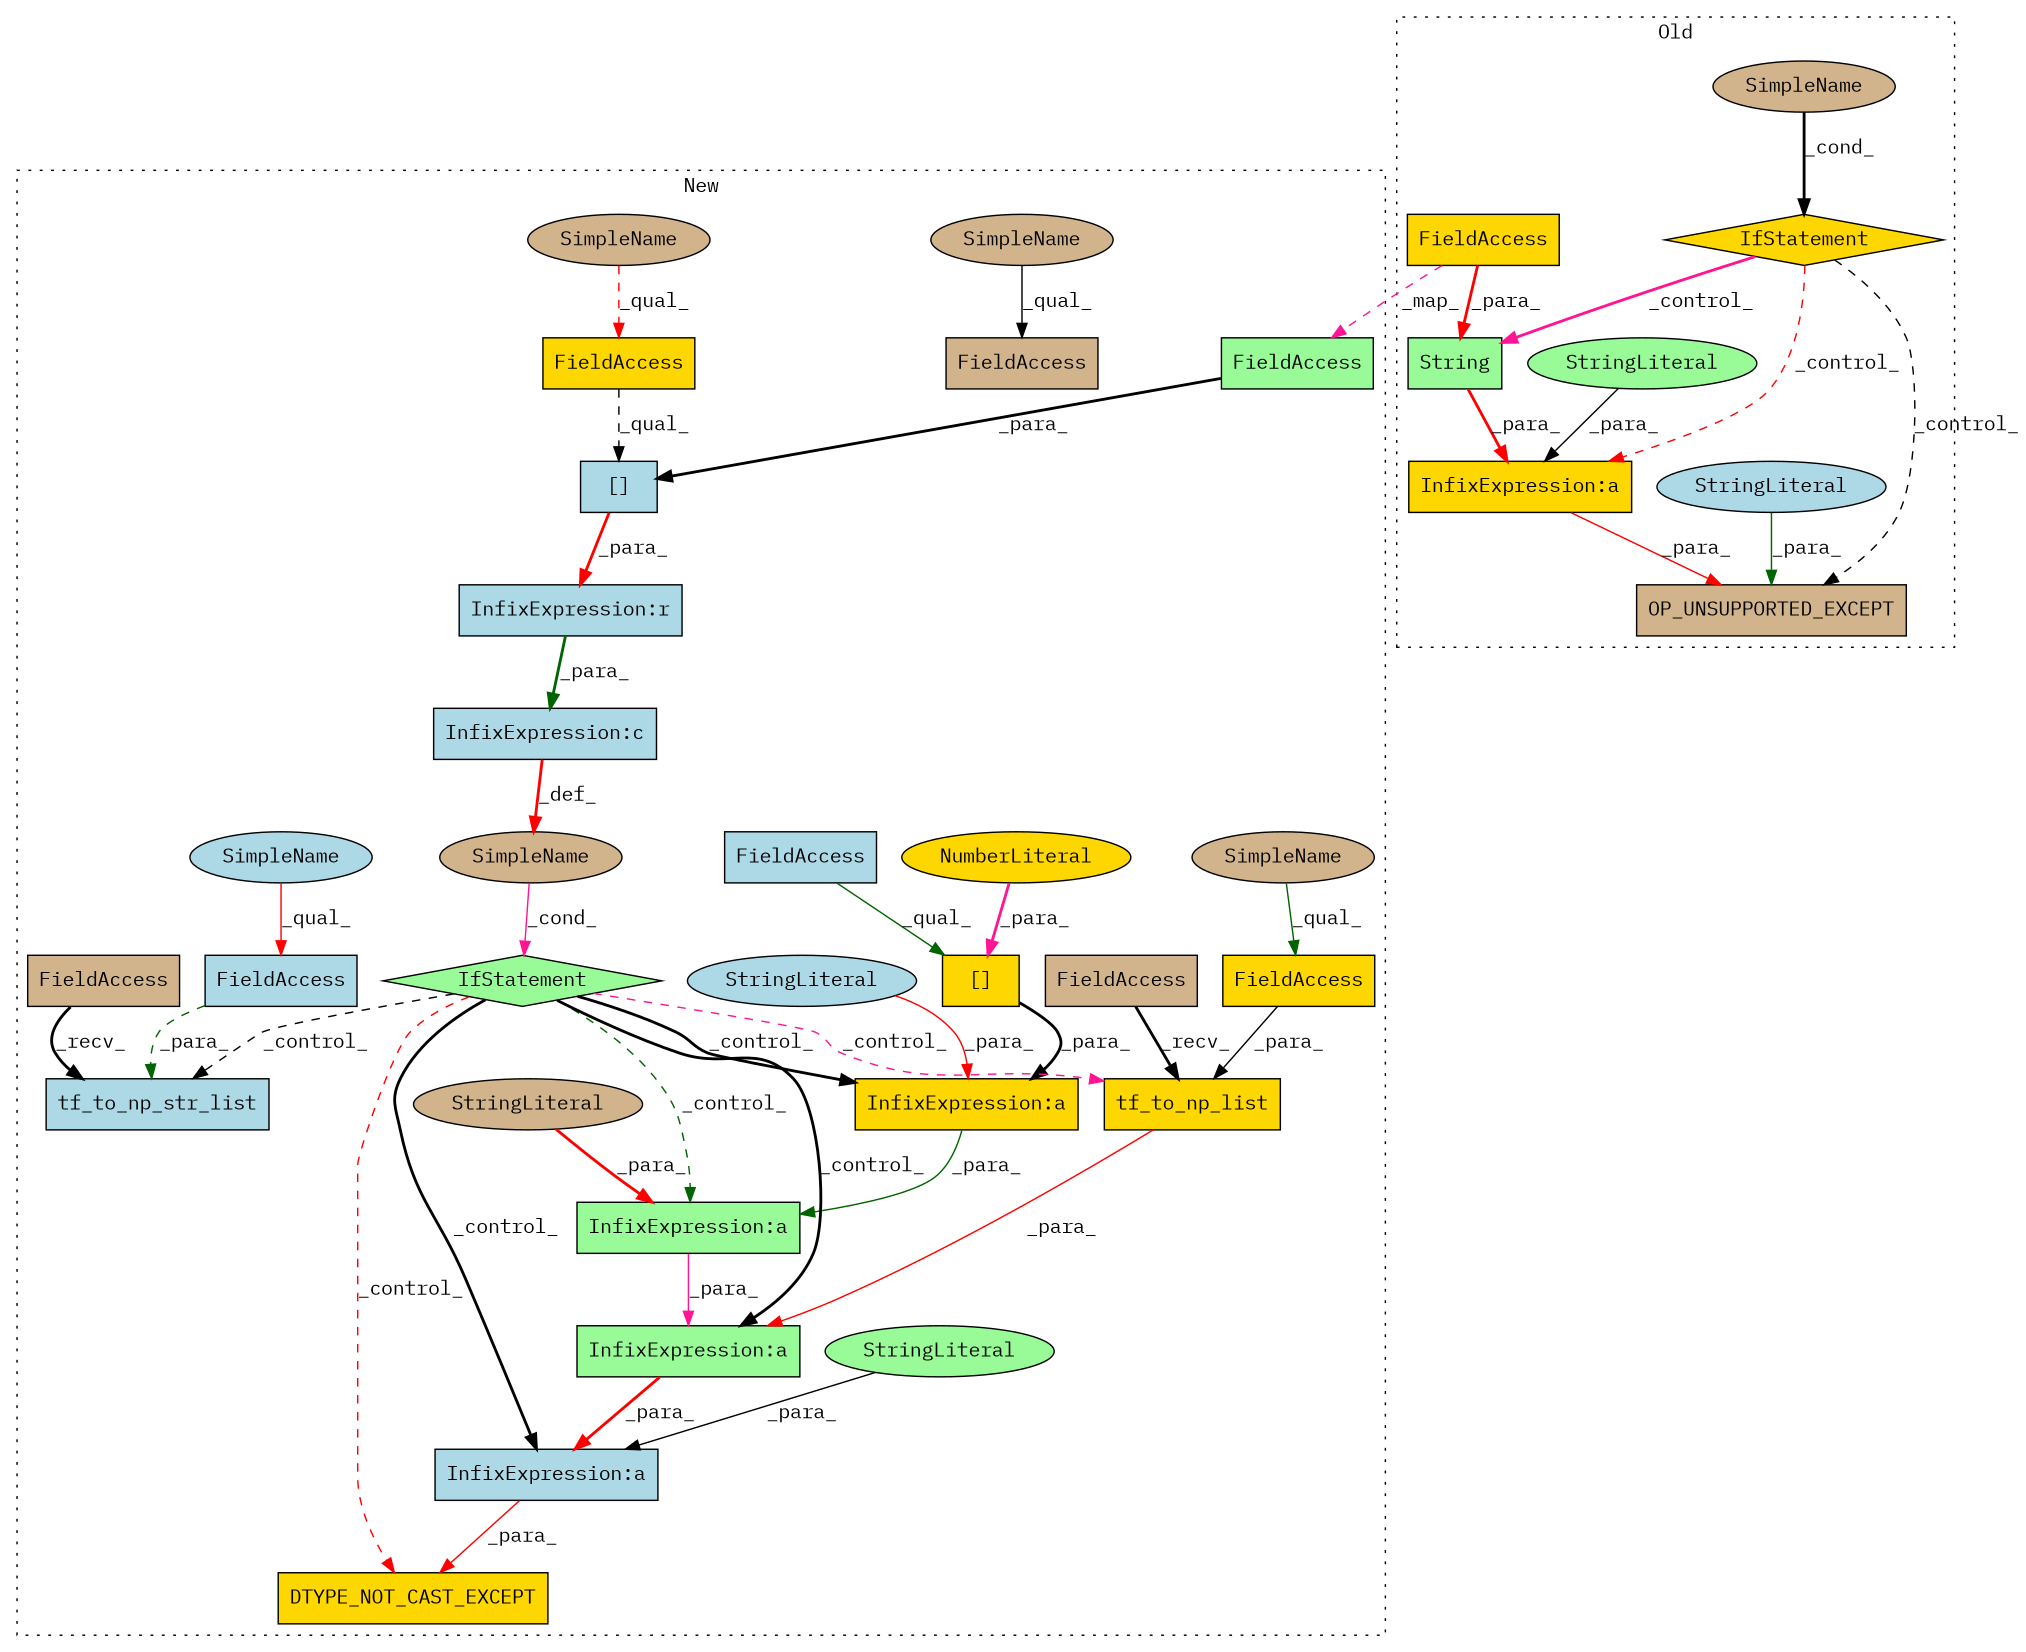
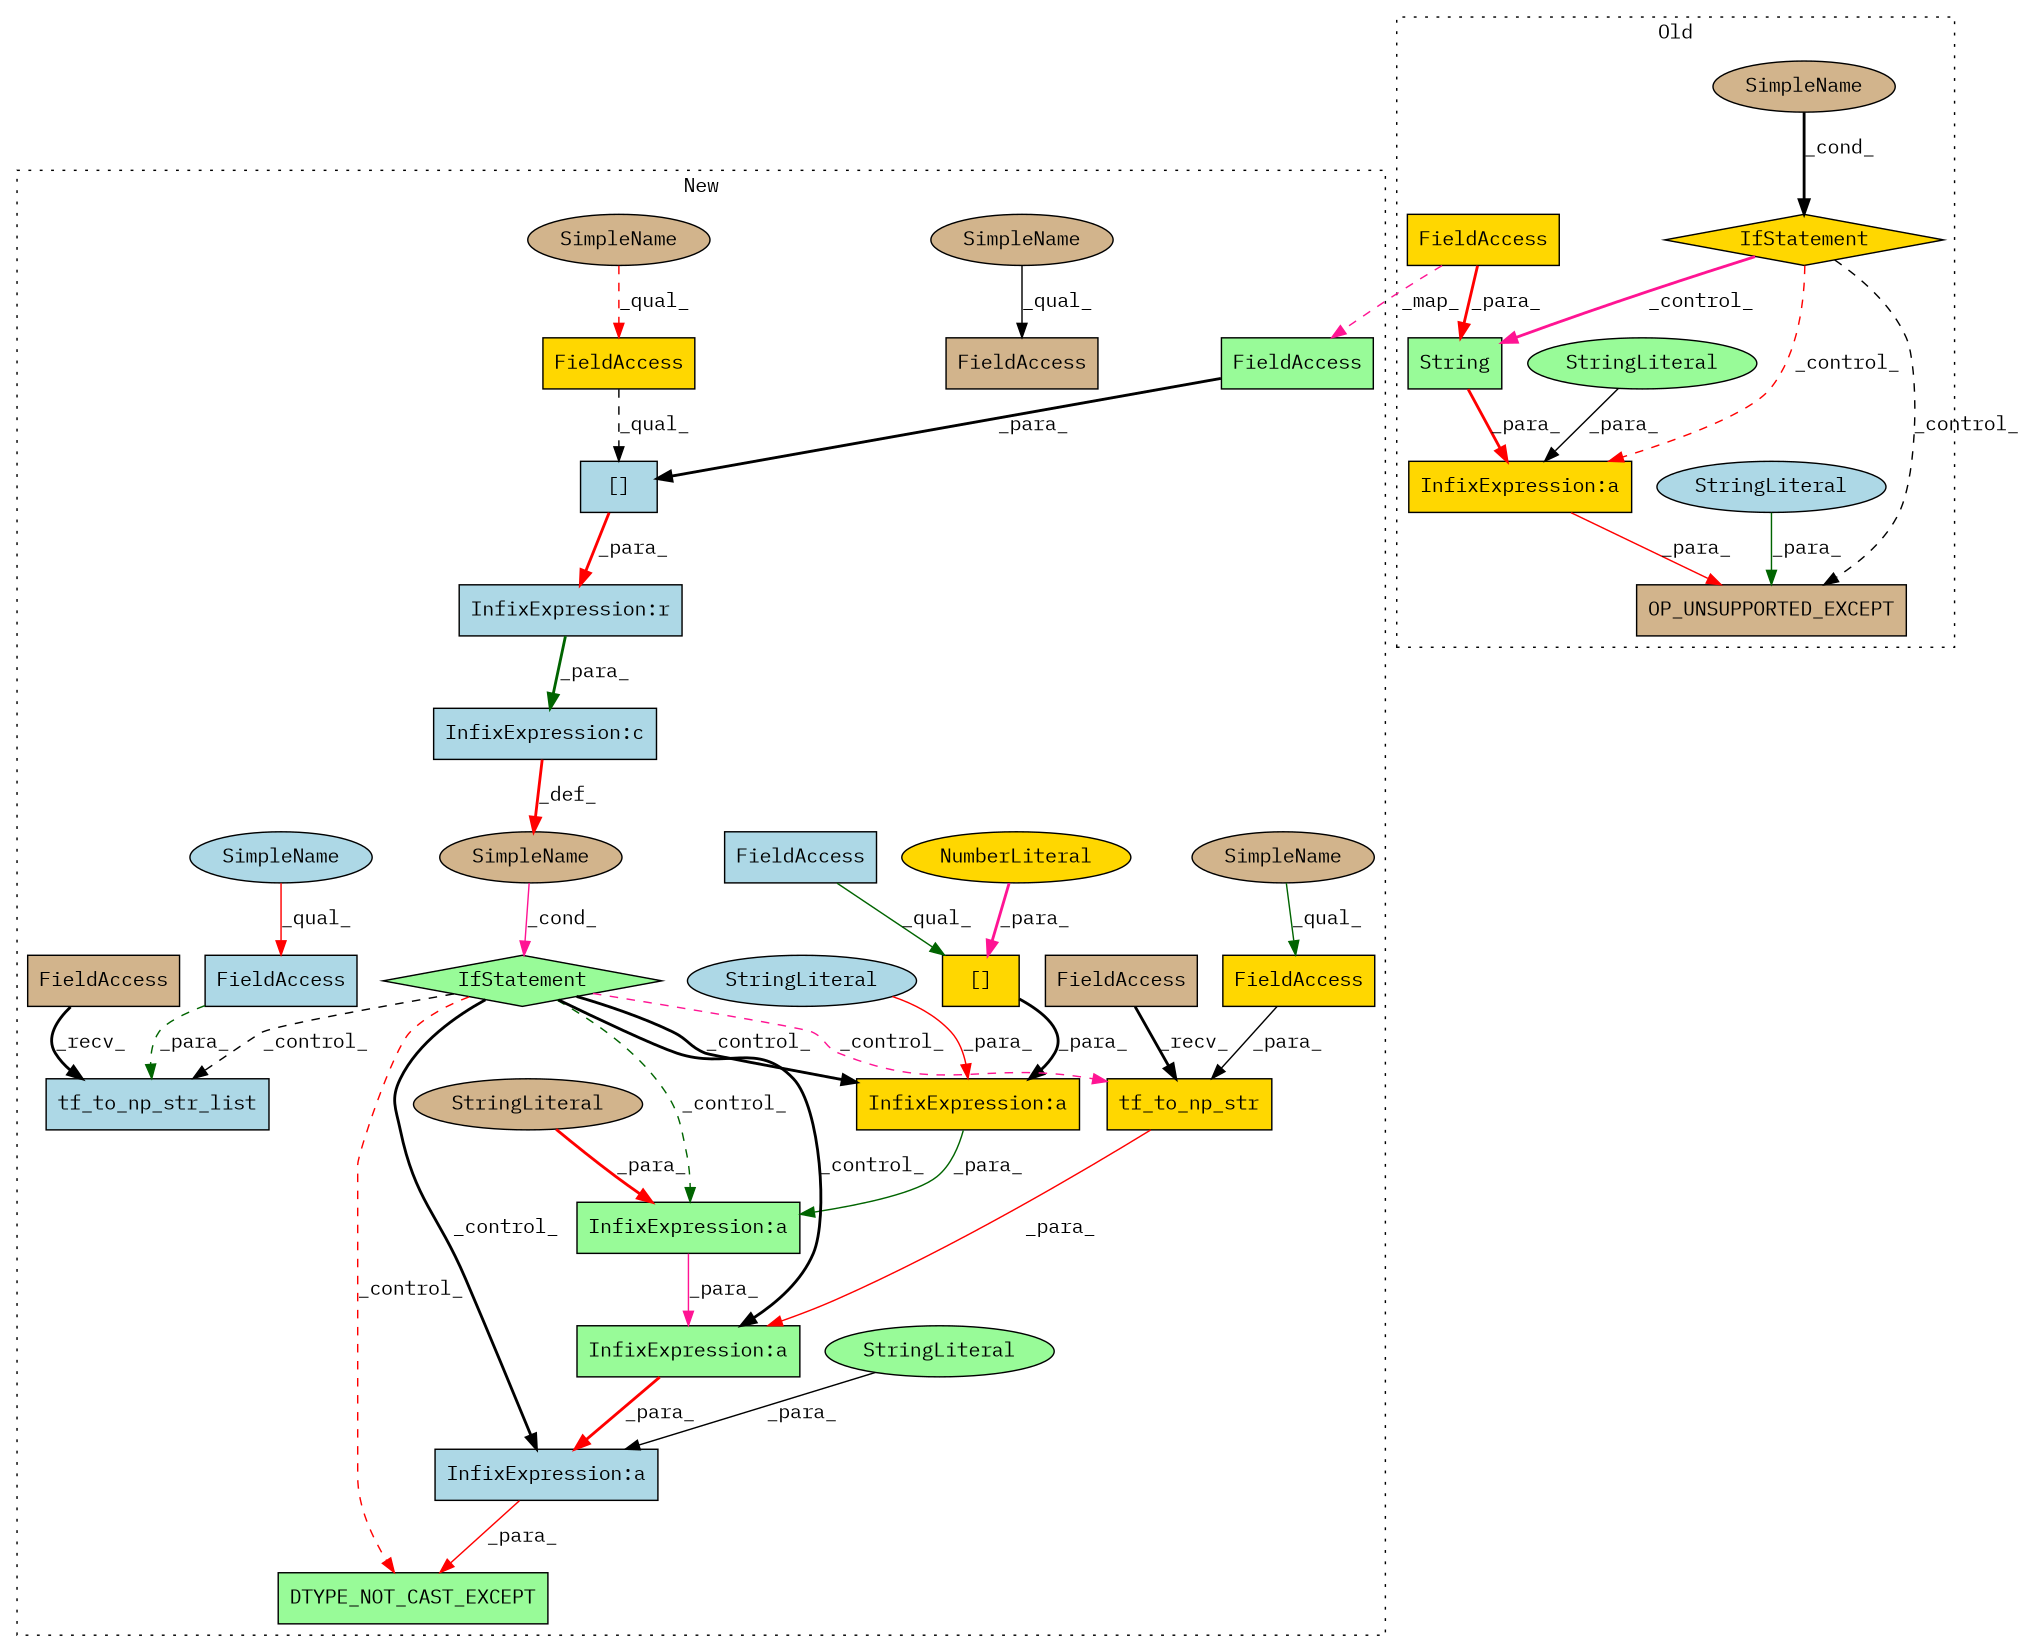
(1192, 1104) -> (1189, 1104)
(413, 1598) -> (413, 1598)
